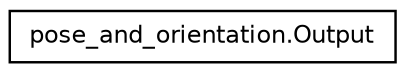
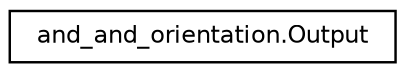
(203, 37) -> (203, 37)
